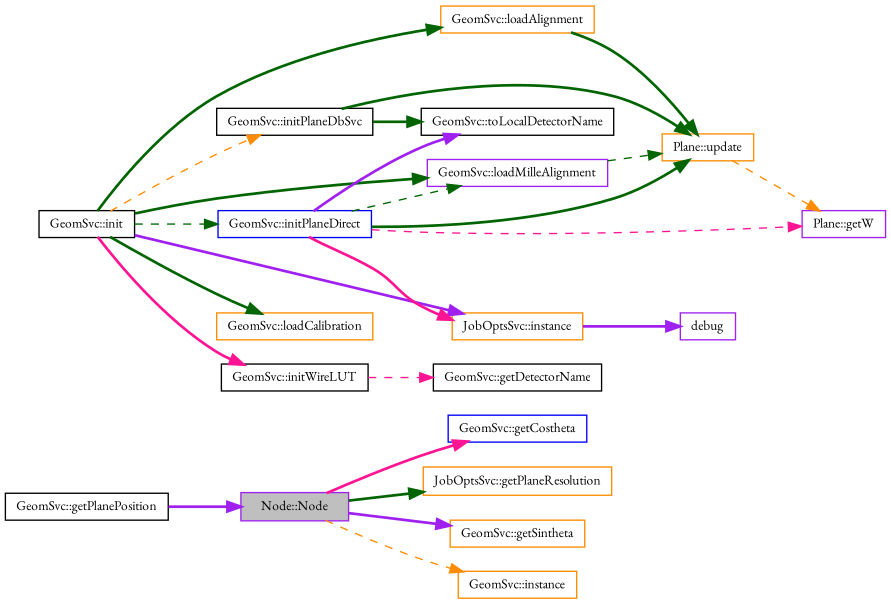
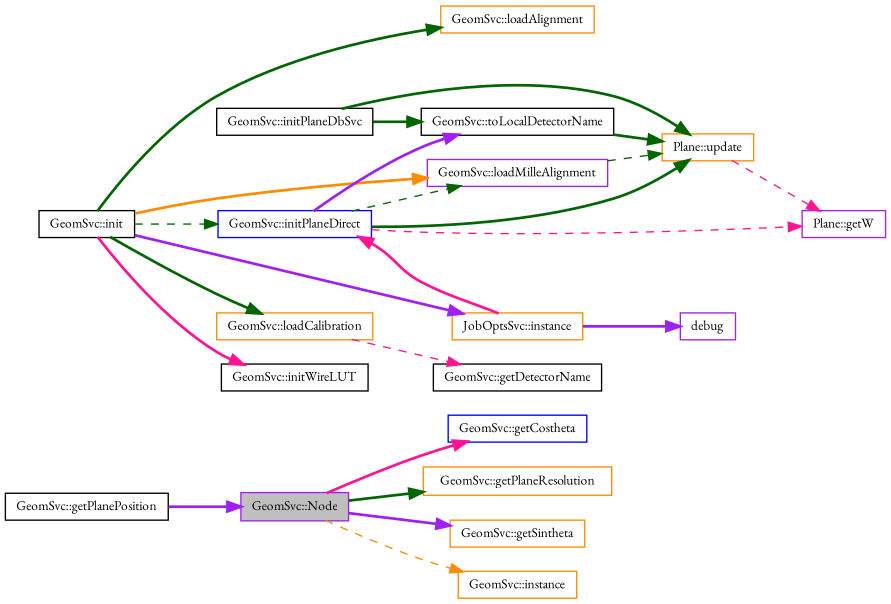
(637, 69) -> (631, 137)
(178, 174) -> none
(770, 182) -> (770, 182)
(273, 191) -> (273, 191)
(377, 271) -> (430, 286)
(394, 378) -> (400, 350)
(517, 481) -> (517, 481)
(295, 507) -> (295, 507)
